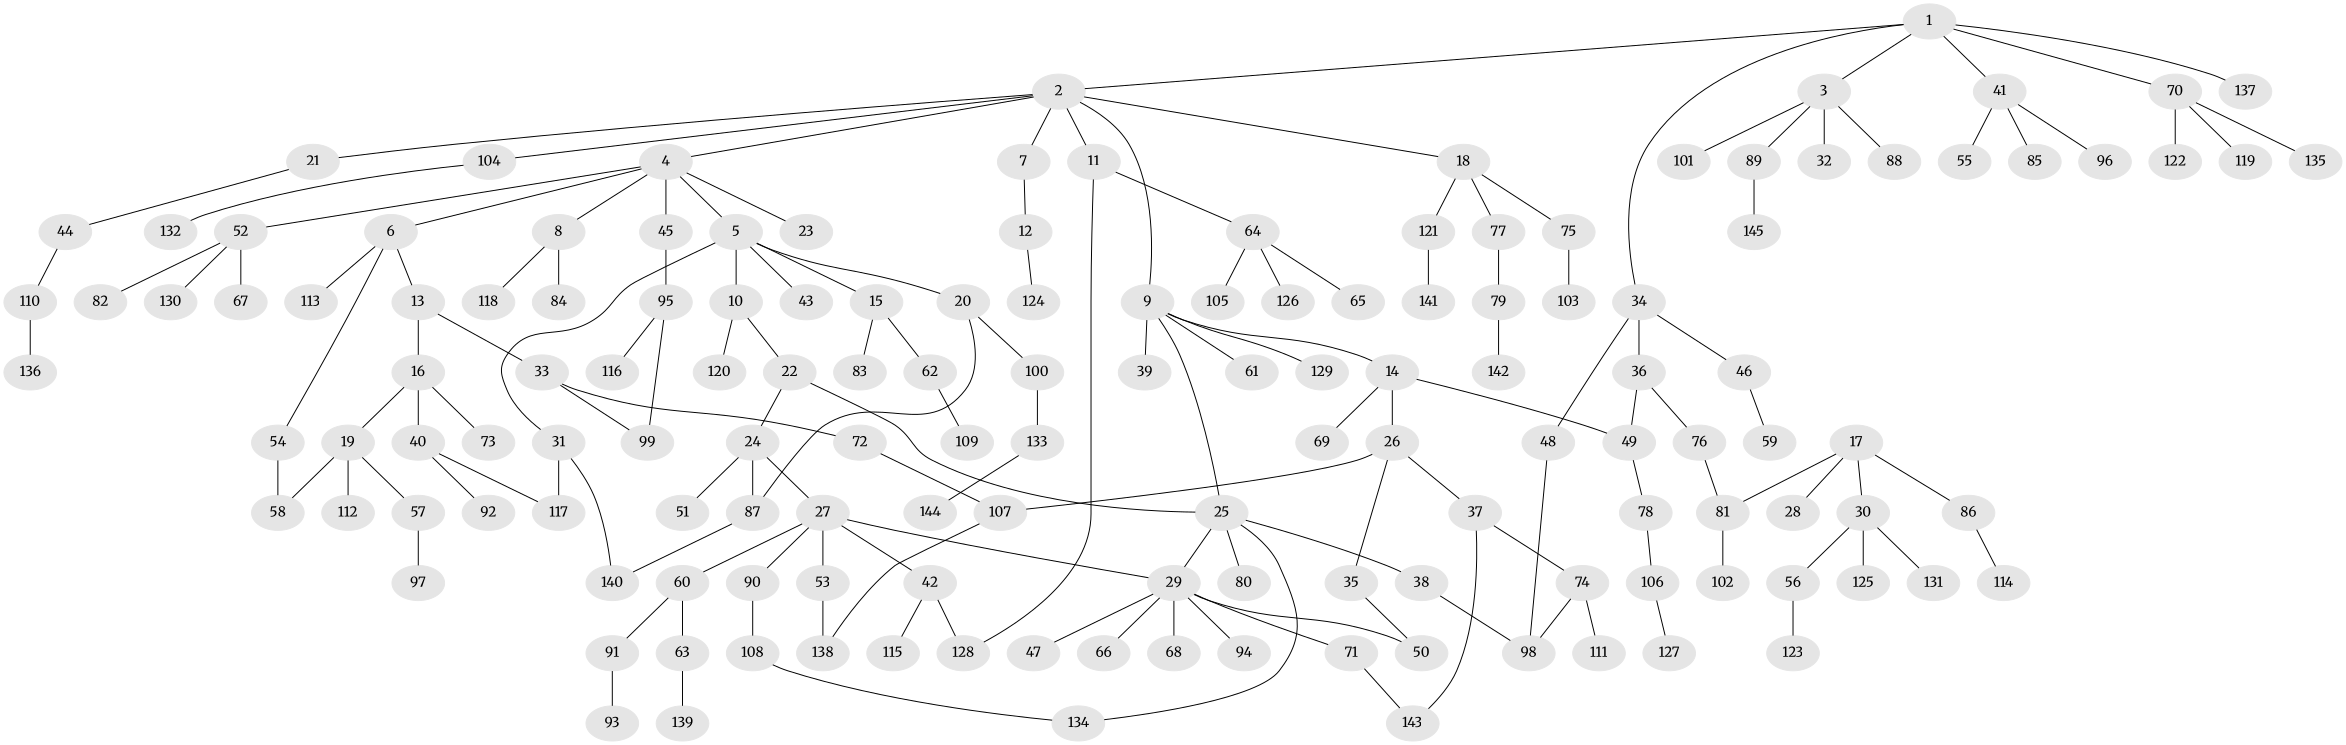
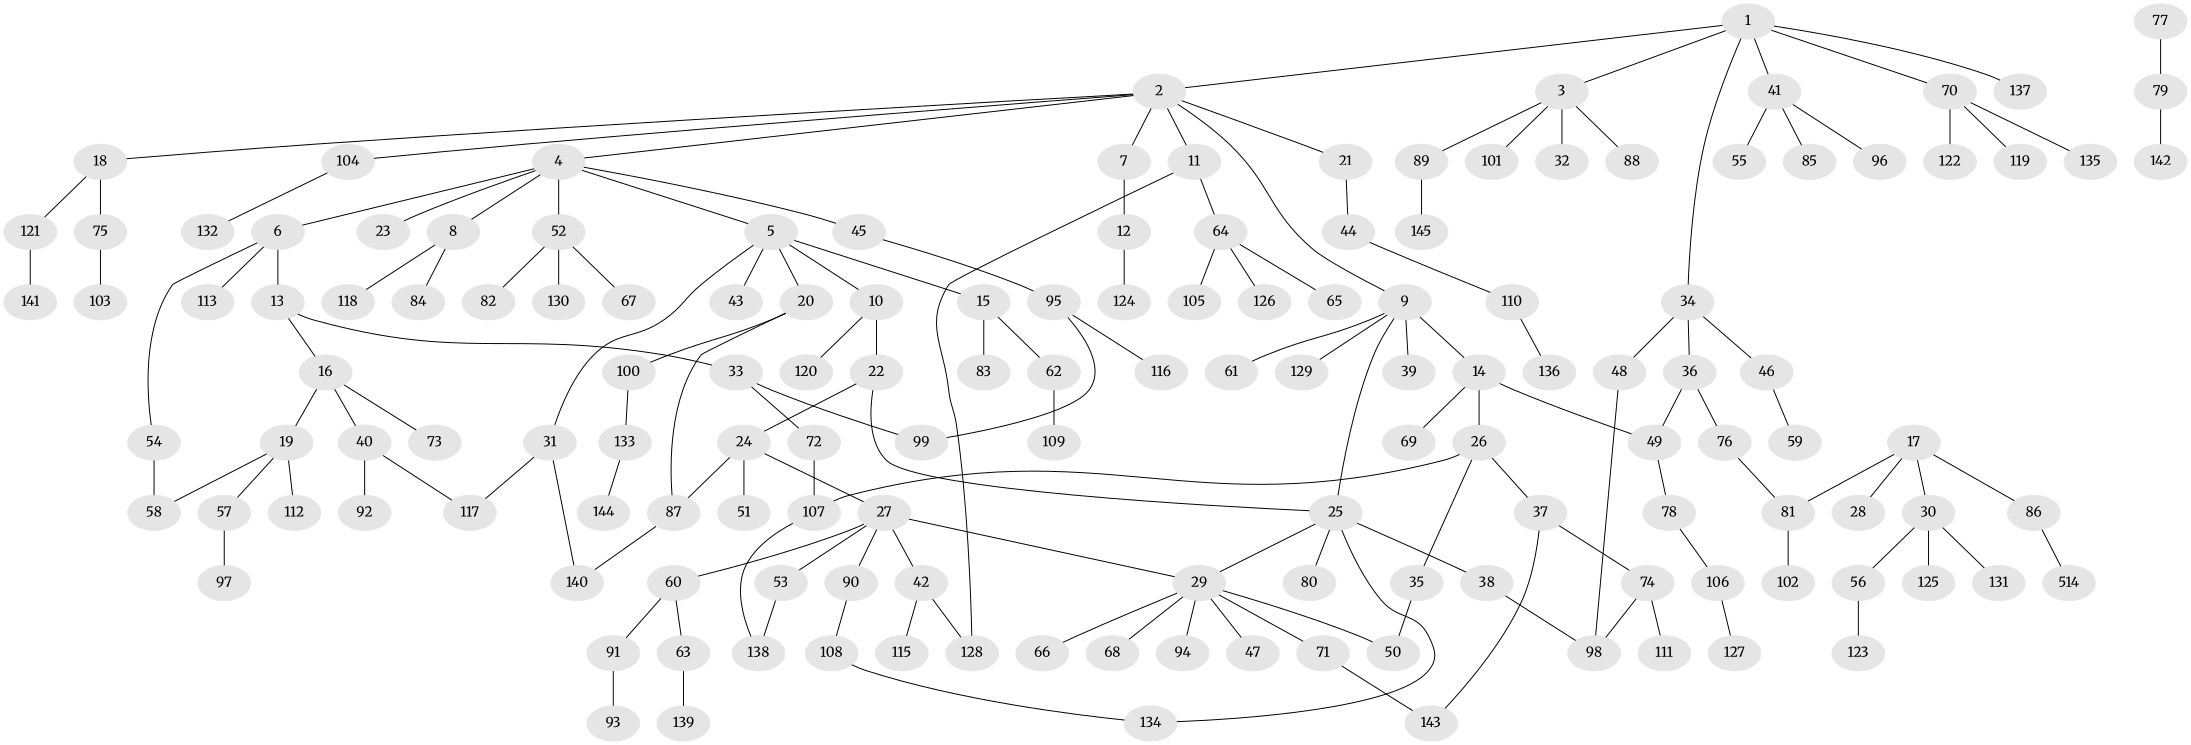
(1481, 197) -> none
(2004, 583) -> (2069, 583)
